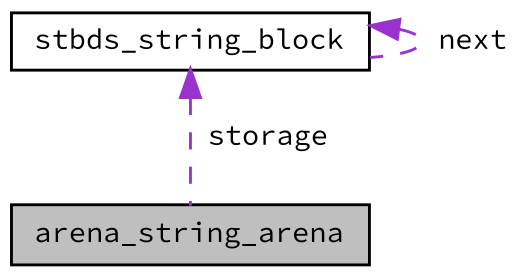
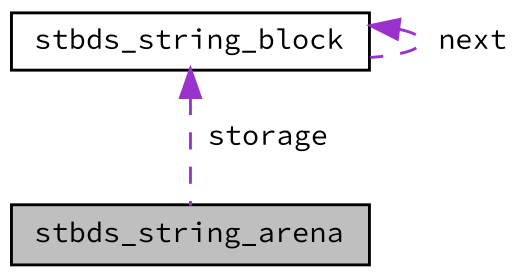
(190, 235) -> (190, 235)
